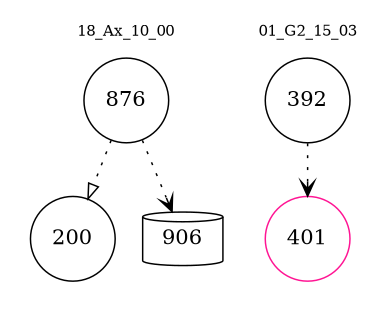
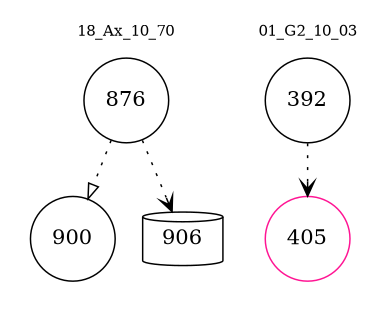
(126, 32) -> (126, 32)
(308, 32) -> (308, 32)
(73, 239) -> (73, 239)
(308, 239) -> (308, 239)
